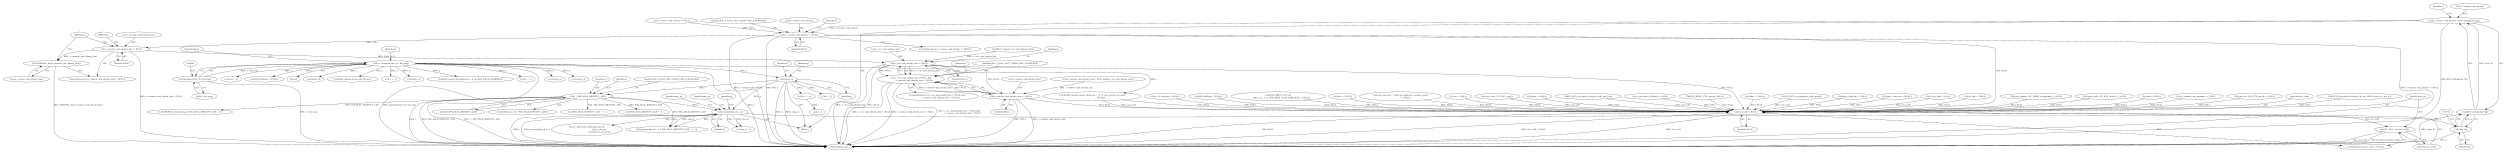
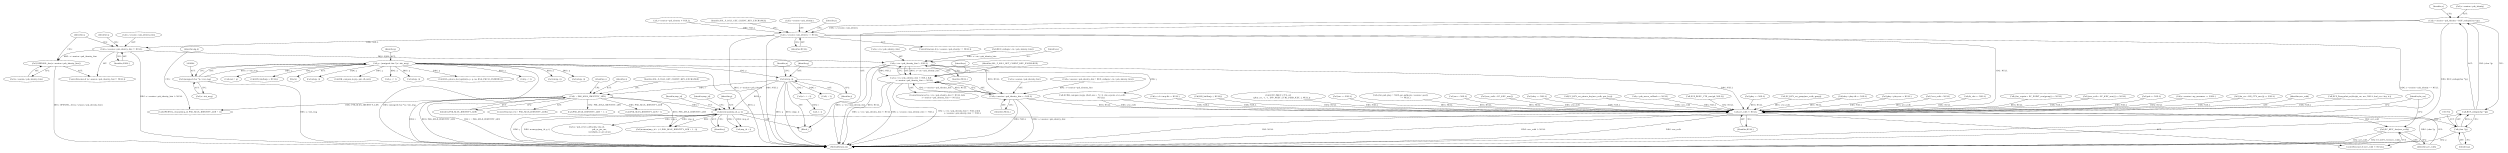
(283, 59) -> (165, 82)
